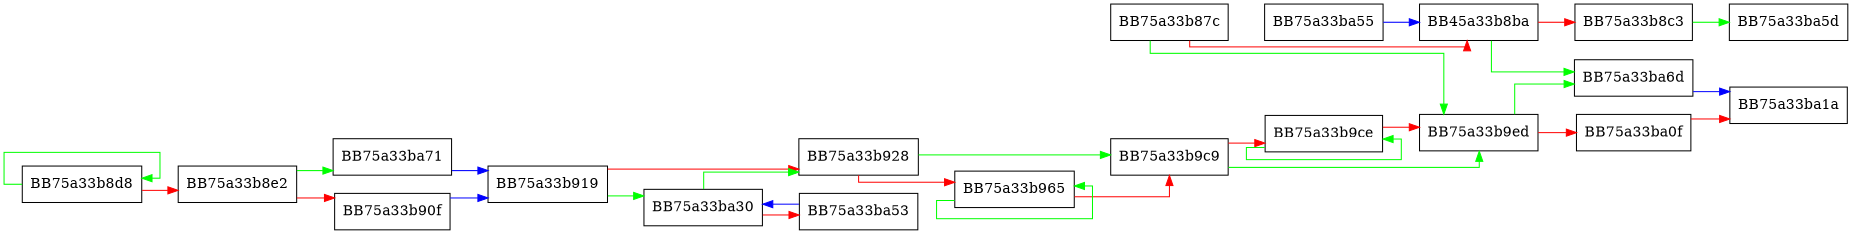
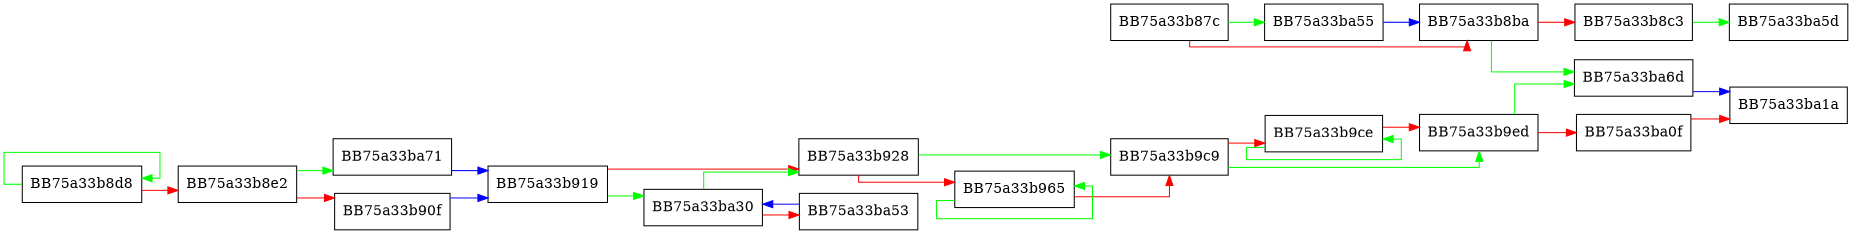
(1479, 22) -> (1479, 22)
(1316, 53) -> (1241, 22)
